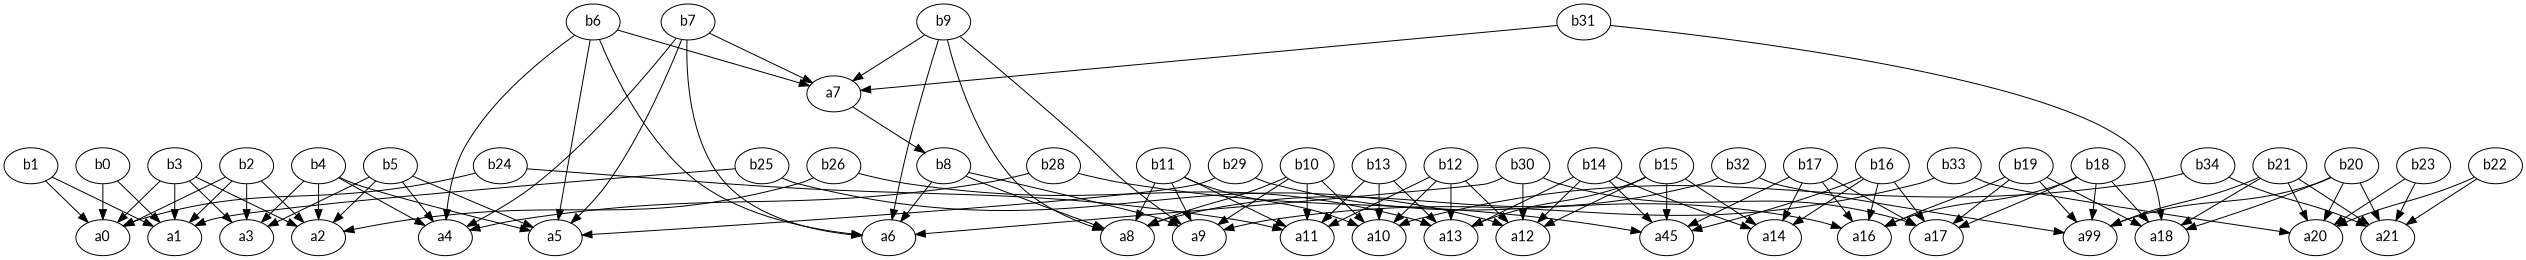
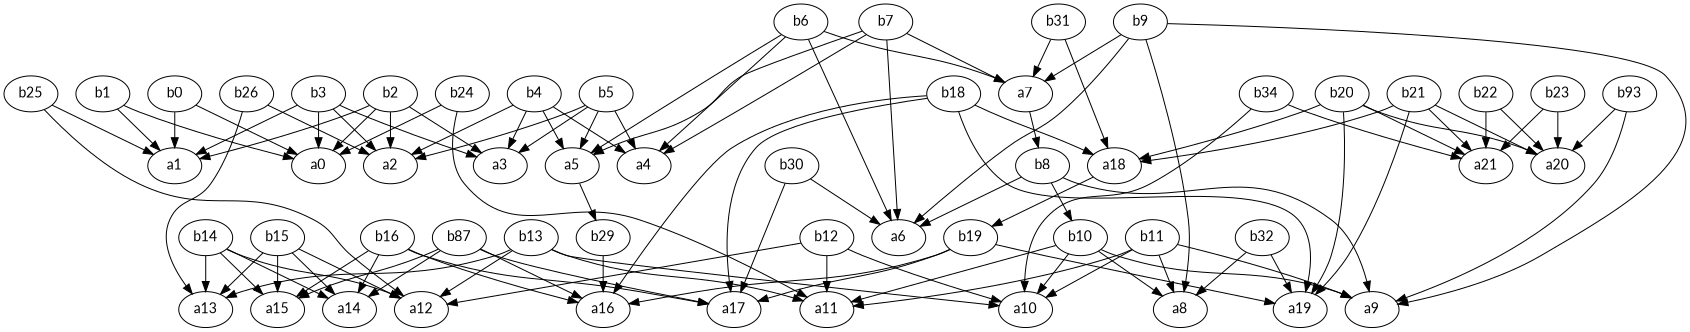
(1054, 166) -> none
(1810, 166) -> (459, 238)
(1954, 166) -> (1630, 94)
(1523, 191) -> (488, 266)
(1451, 197) -> none
(2089, 199) -> (1043, 202)
(1030, 201) -> (1059, 197)
(920, 212) -> (586, 197)
(1667, 238) -> (278, 310)
(2090, 238) -> (1300, 310)
